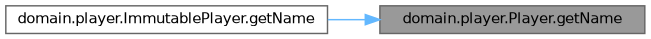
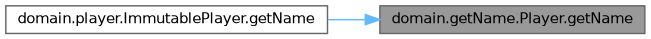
(512, 20) -> (512, 20)
